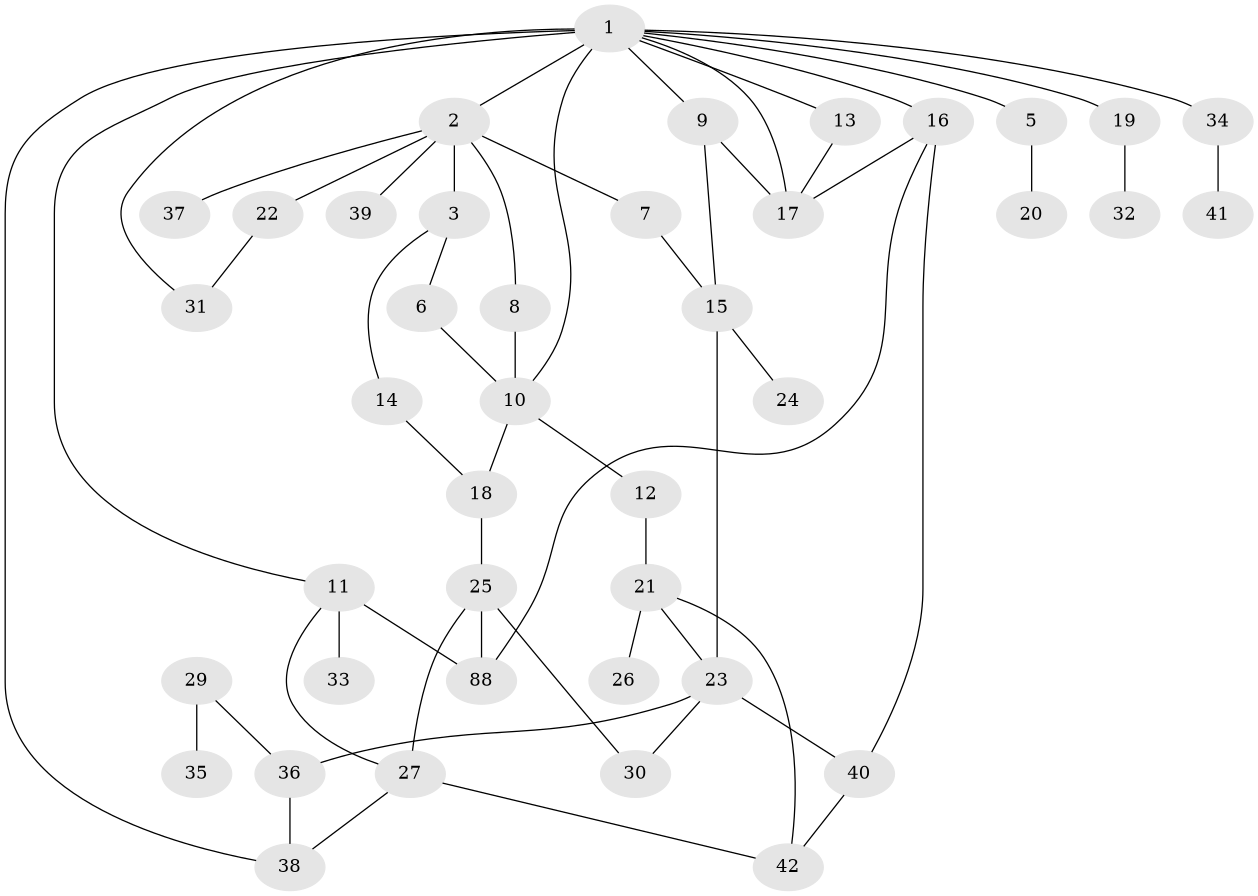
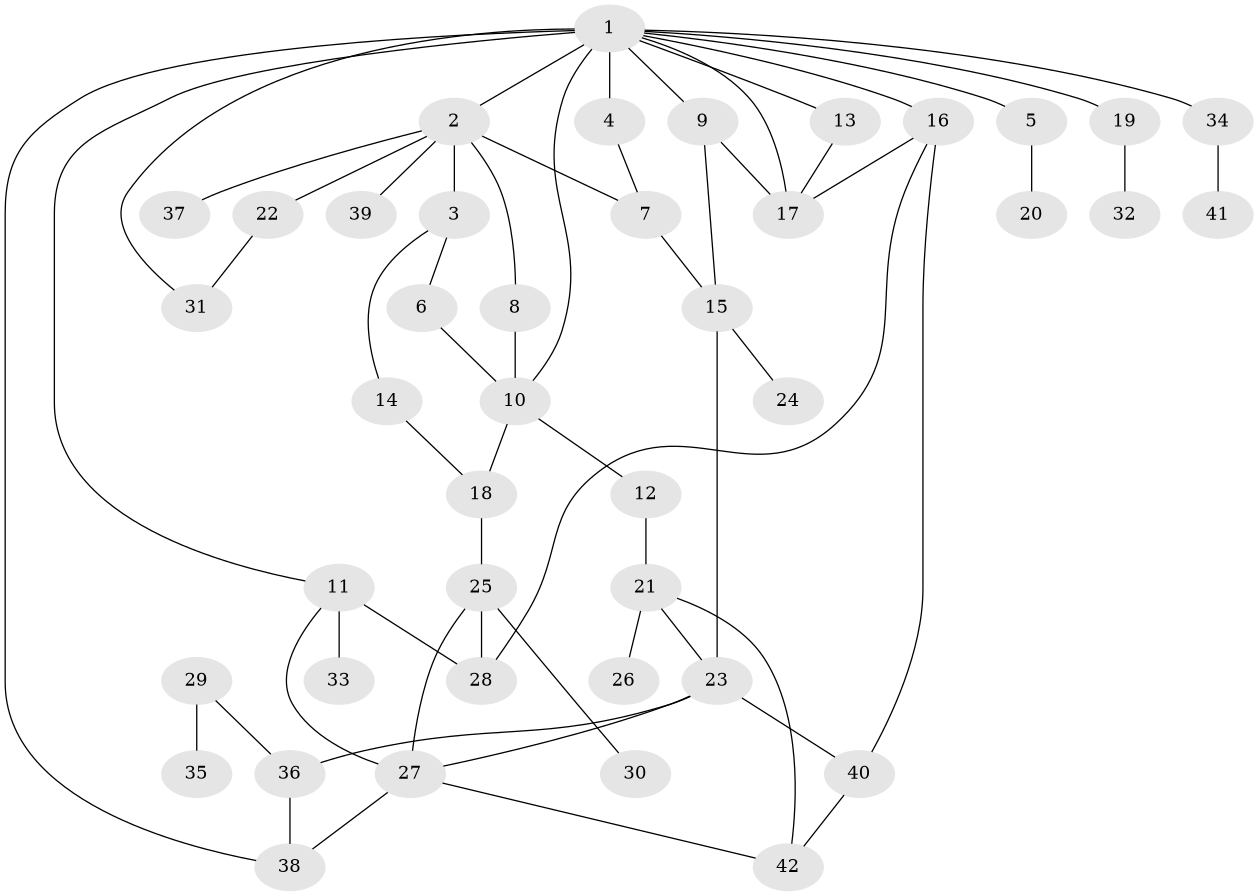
none -> (610, 122)
(482, 681) -> (482, 681)
(676, 727) -> (568, 736)
